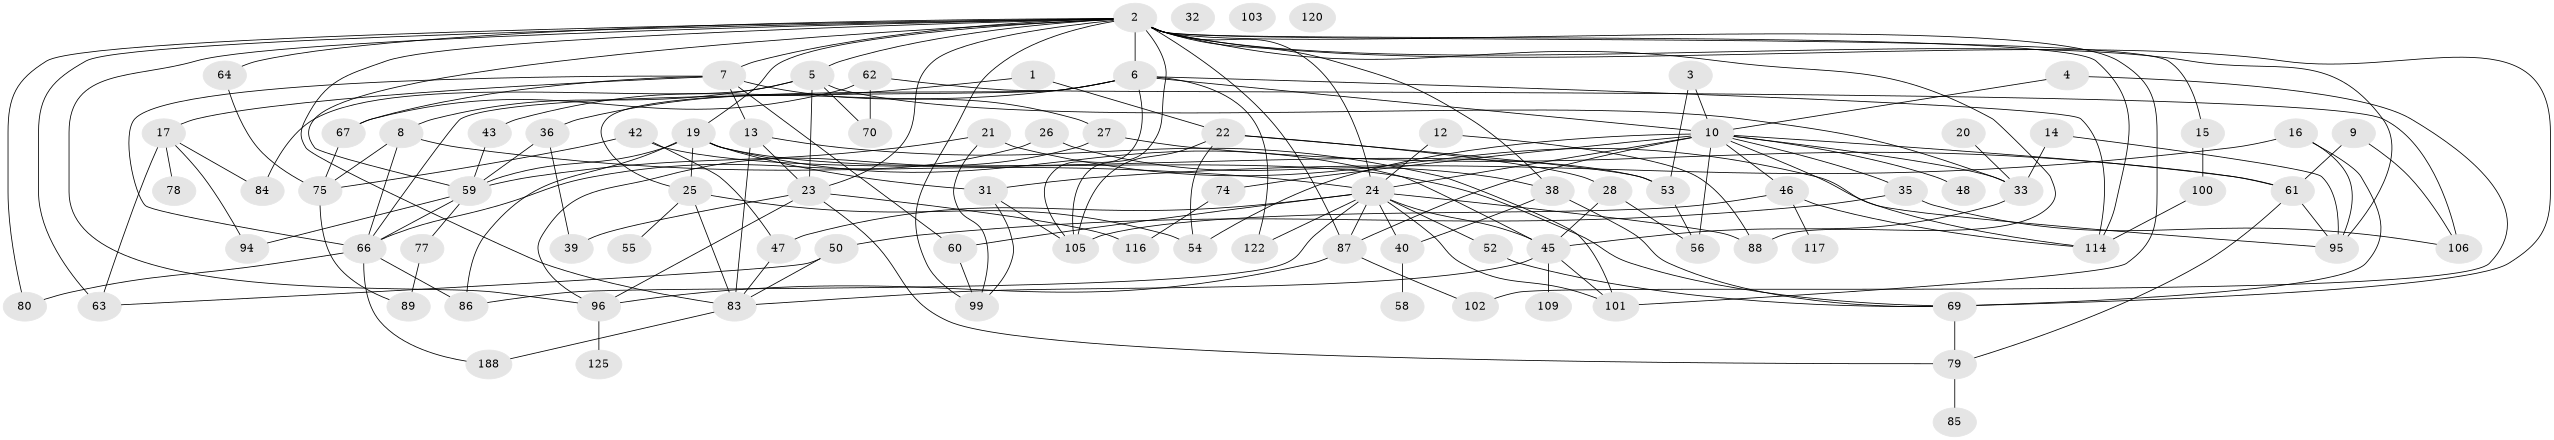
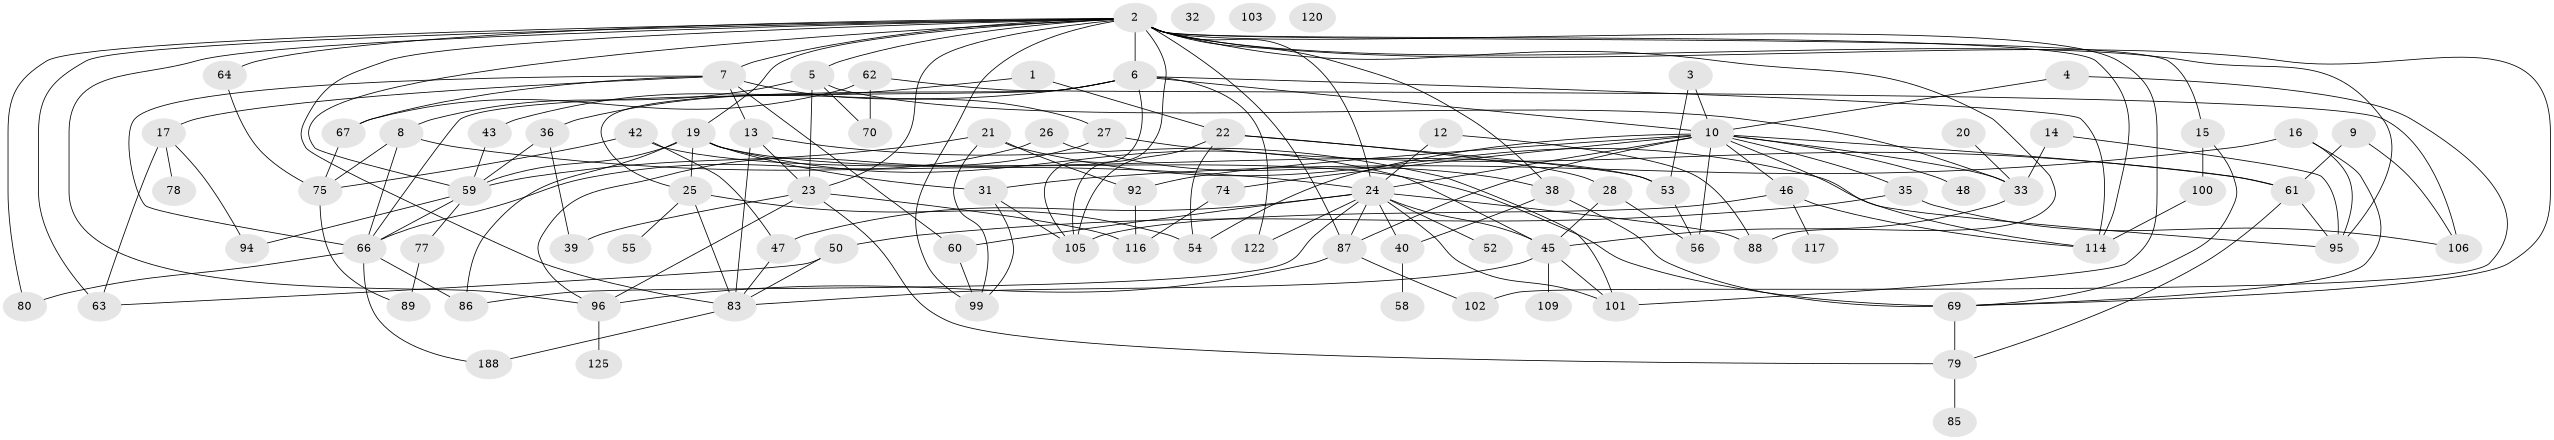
(263, 191) -> none
none -> (1135, 191)
(1697, 295) -> (2149, 272)
